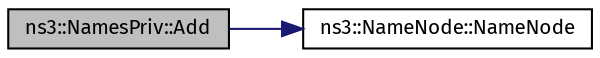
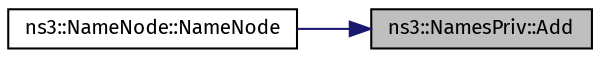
(256, 29) -> (323, 29)
